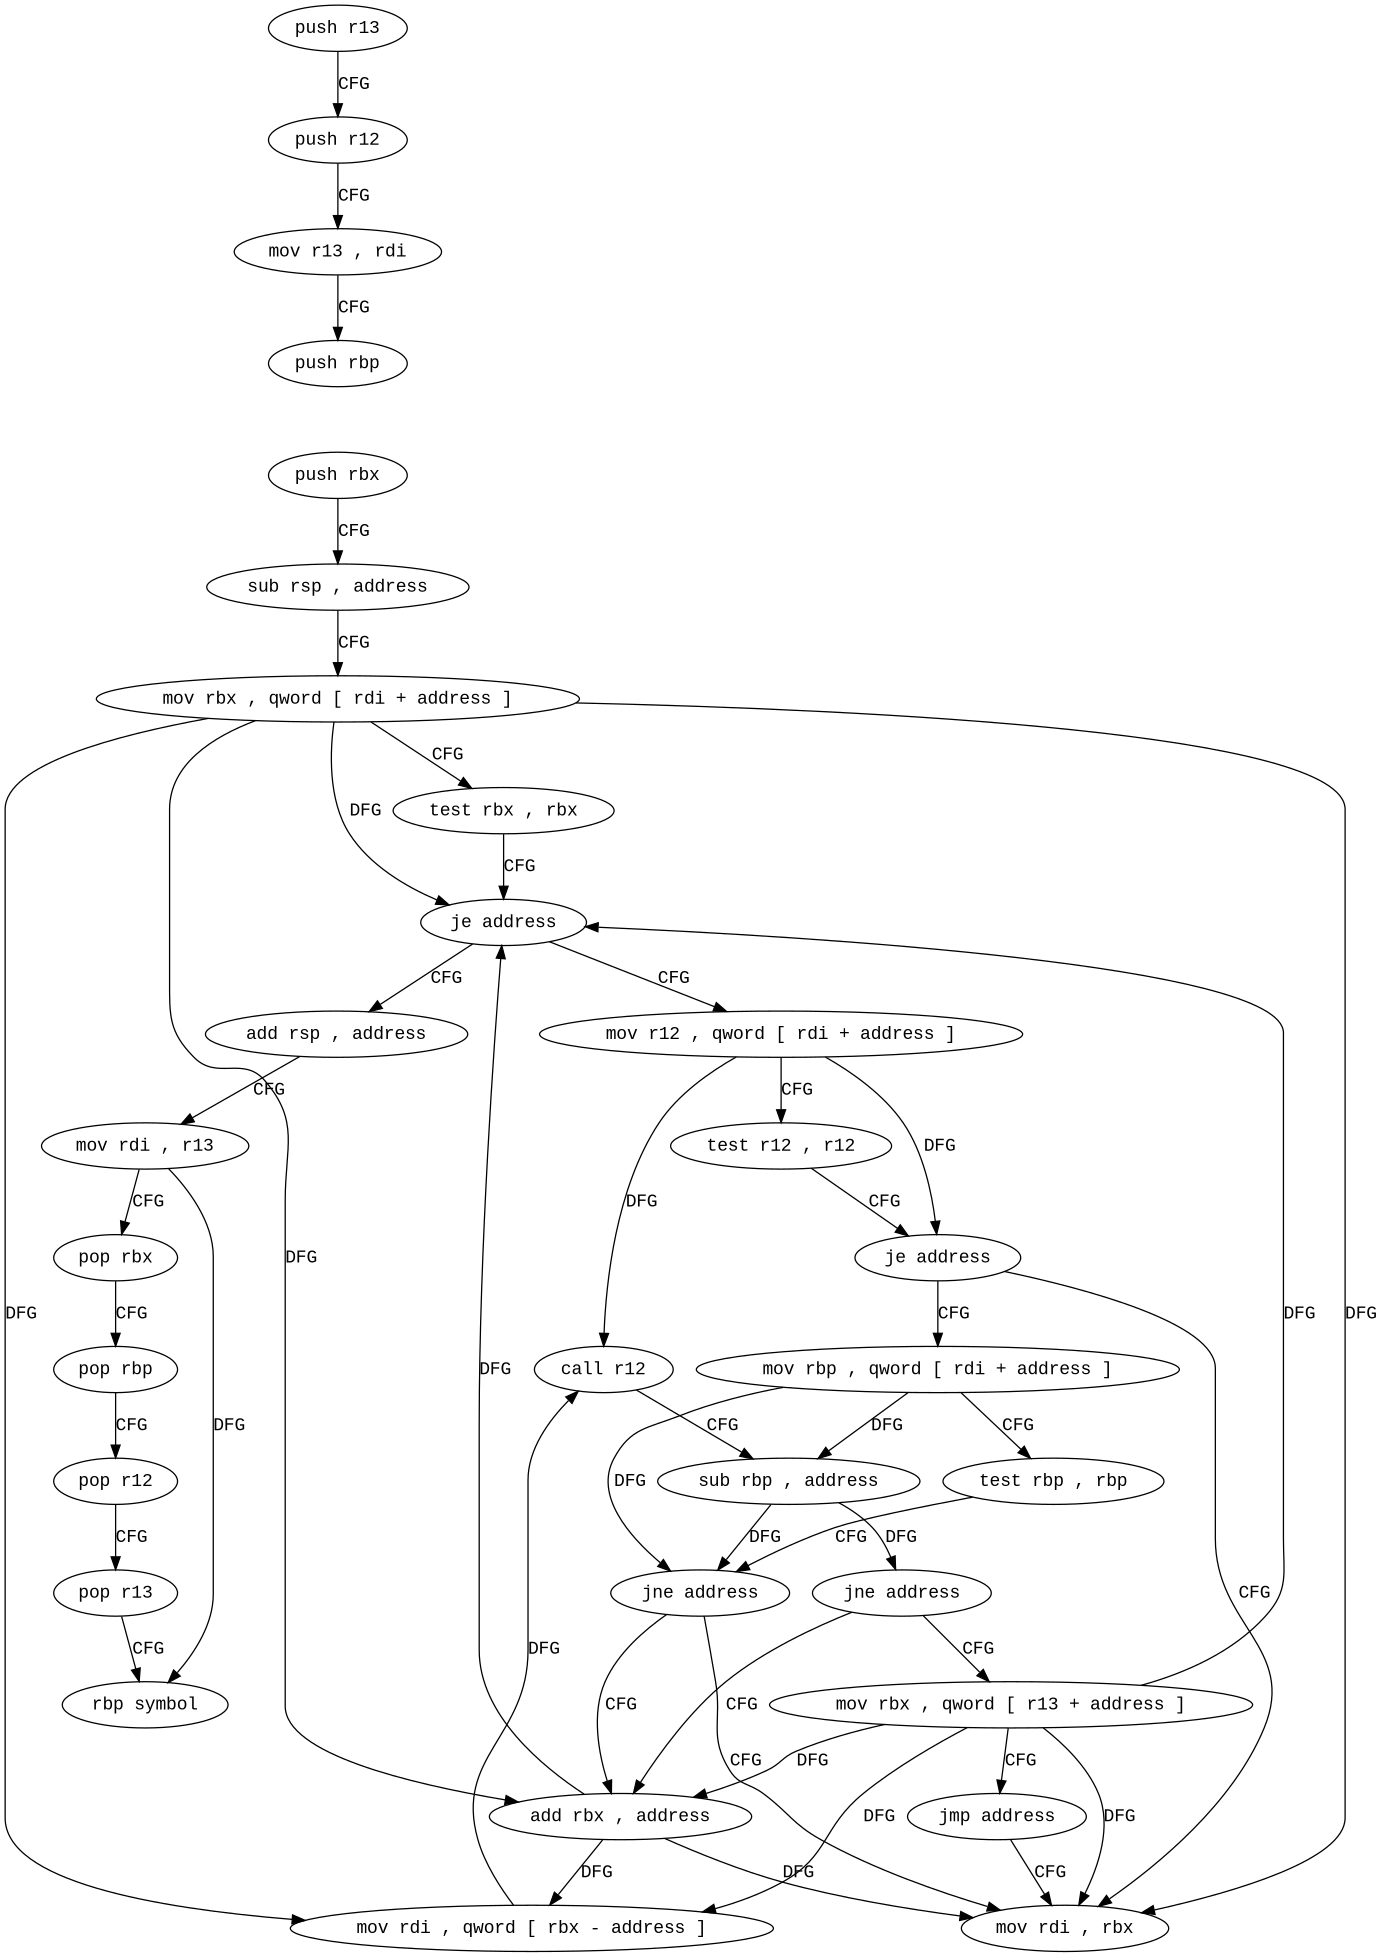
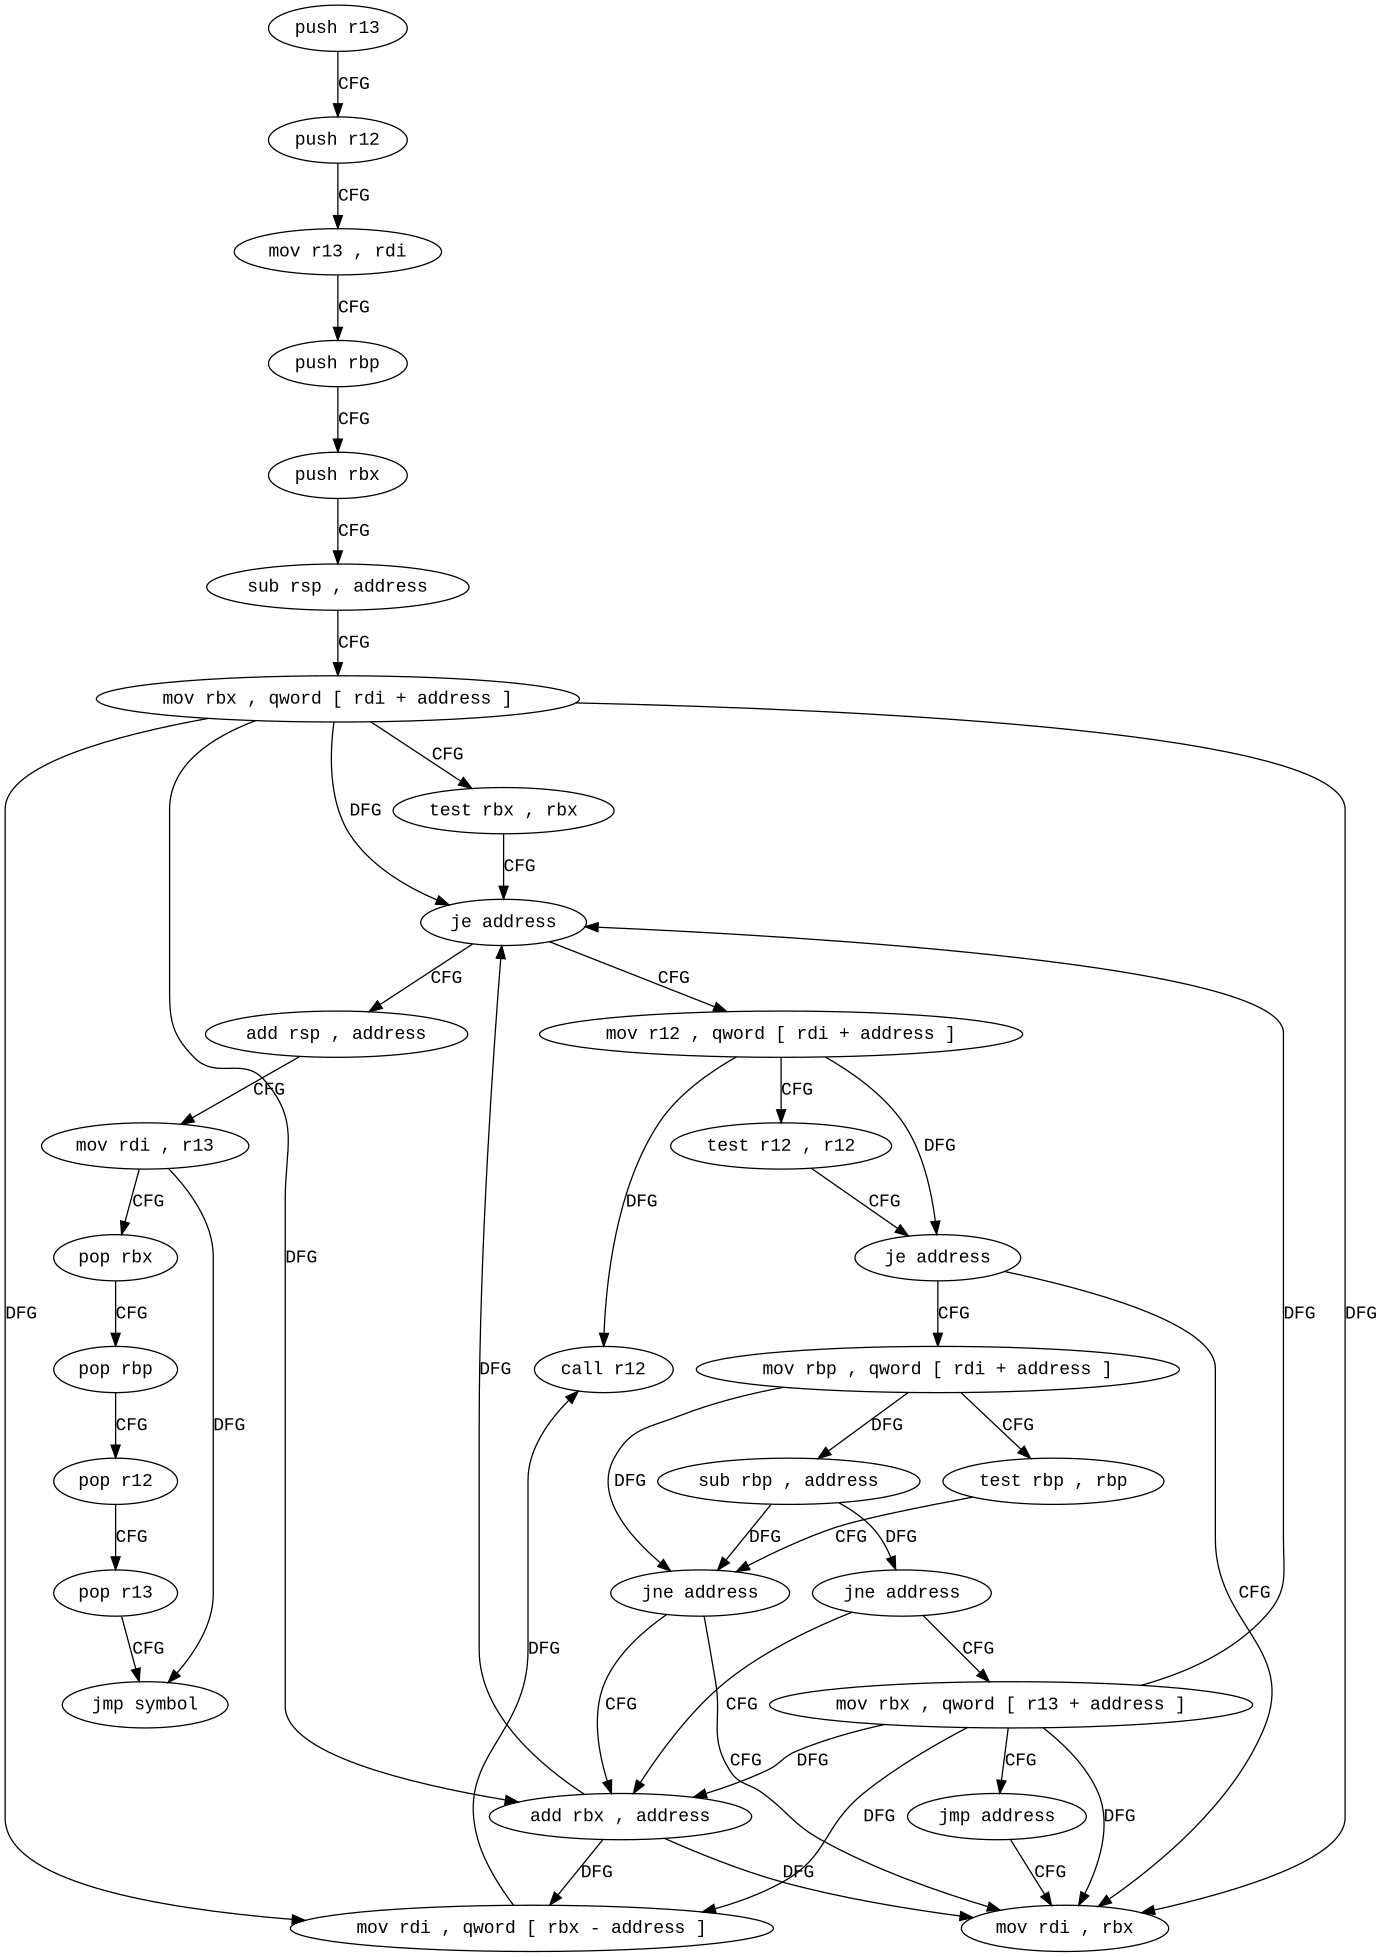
none -> (338, 413)
(689, 1421) -> none
(145, 1705) -> (145, 1705)
